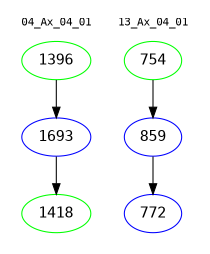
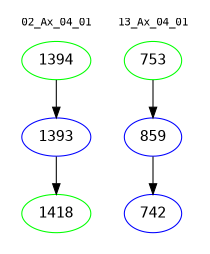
(57, 23) -> (57, 23)
(56, 61) -> (56, 61)
(153, 61) -> (153, 61)
(56, 137) -> (56, 137)
(153, 214) -> (153, 214)
